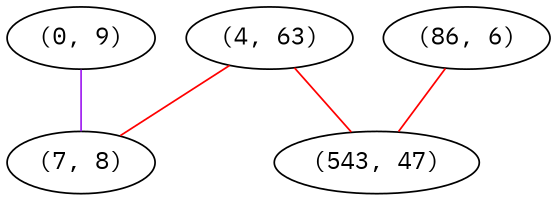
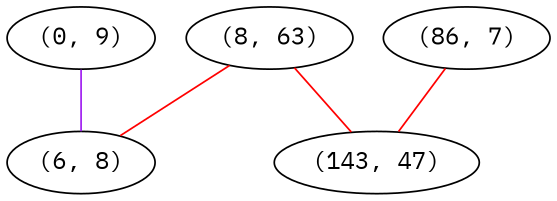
(270, 38) -> (270, 38)
(467, 38) -> (467, 38)
(81, 163) -> (81, 163)
(377, 163) -> (377, 163)
